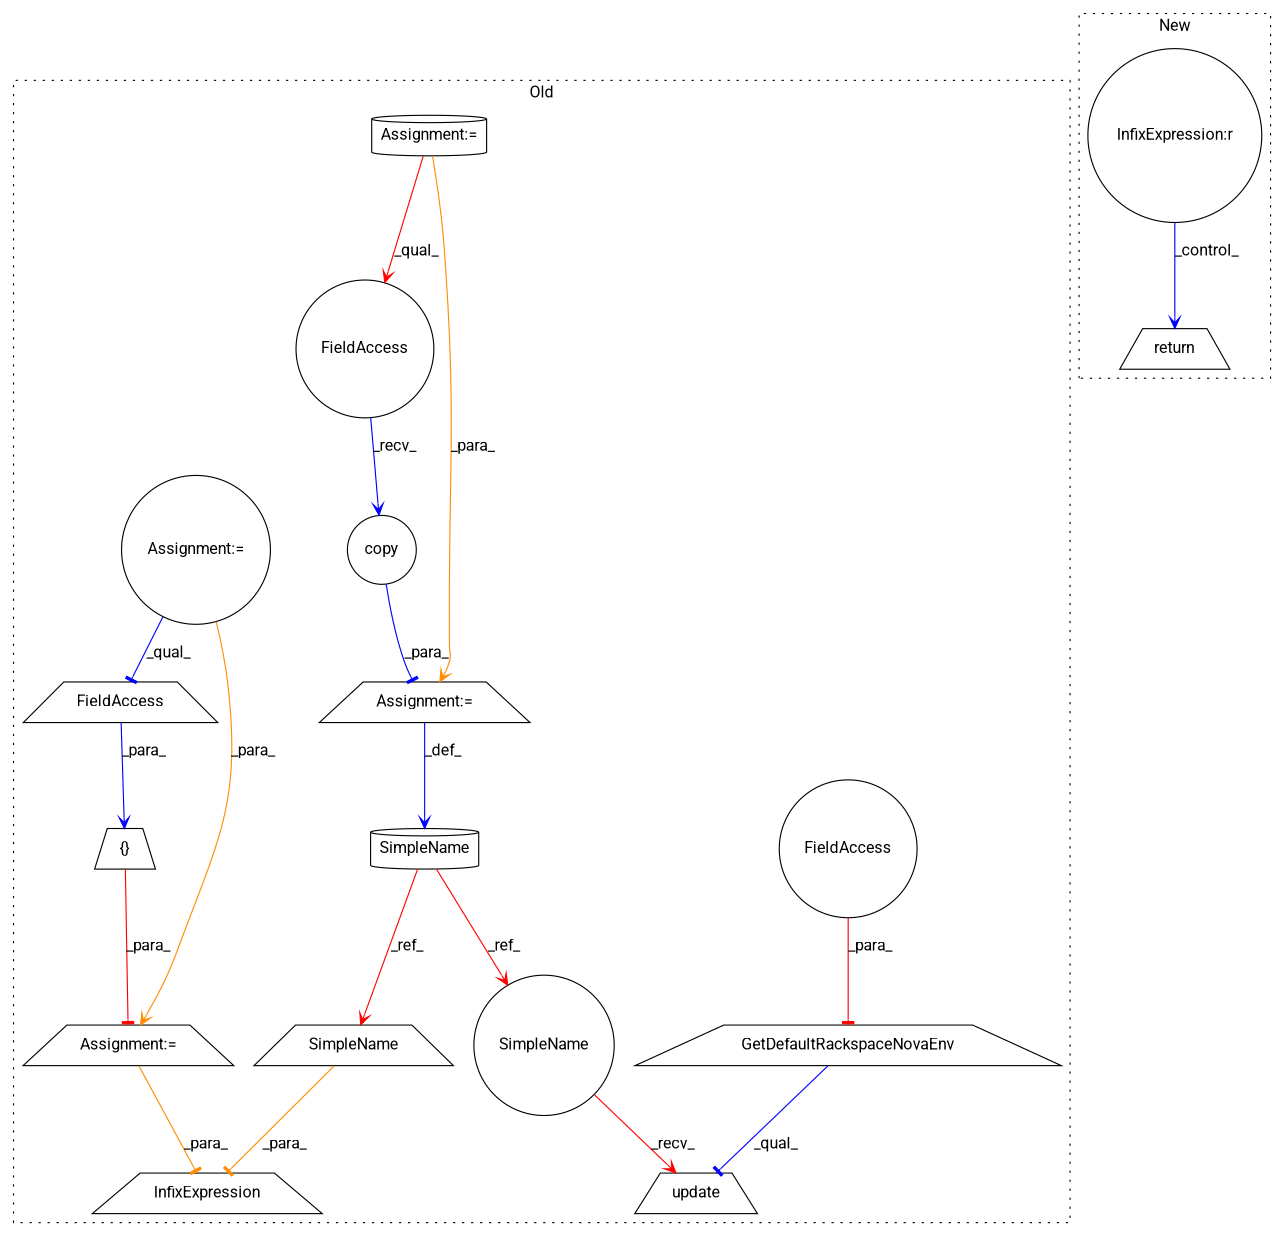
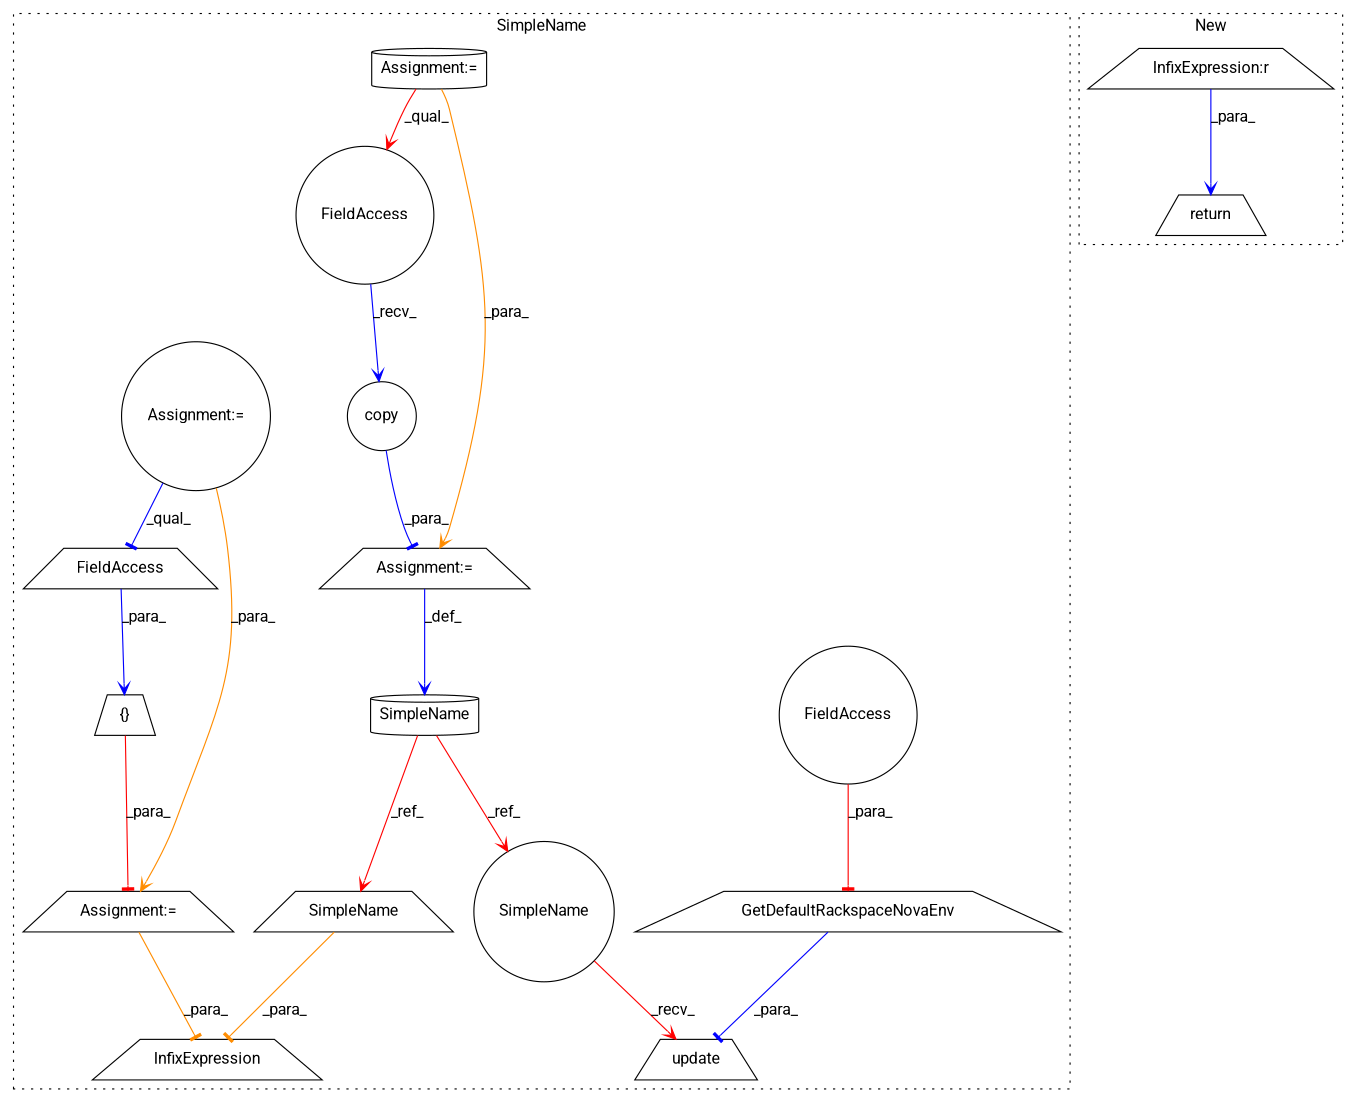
(542, 93) -> (542, 26)
(1175, 136) -> (1211, 69)
(1207, 251) -> (1233, 118)
(776, 1144) -> (776, 1011)
